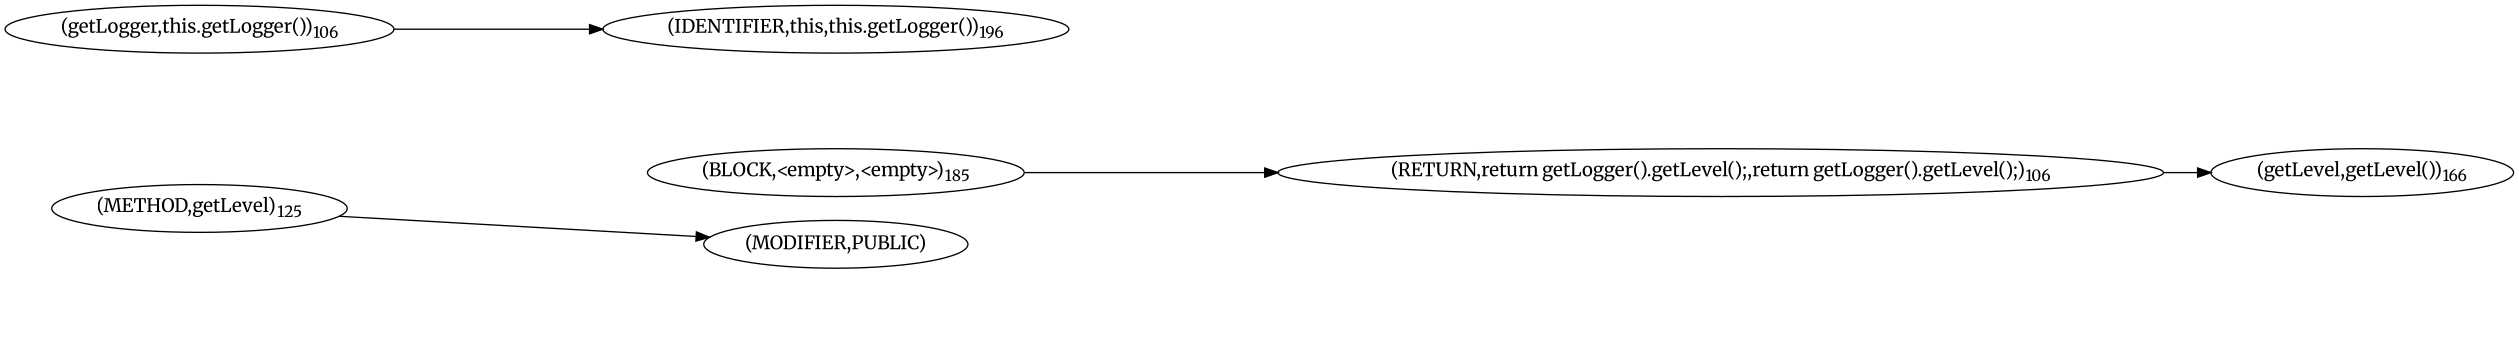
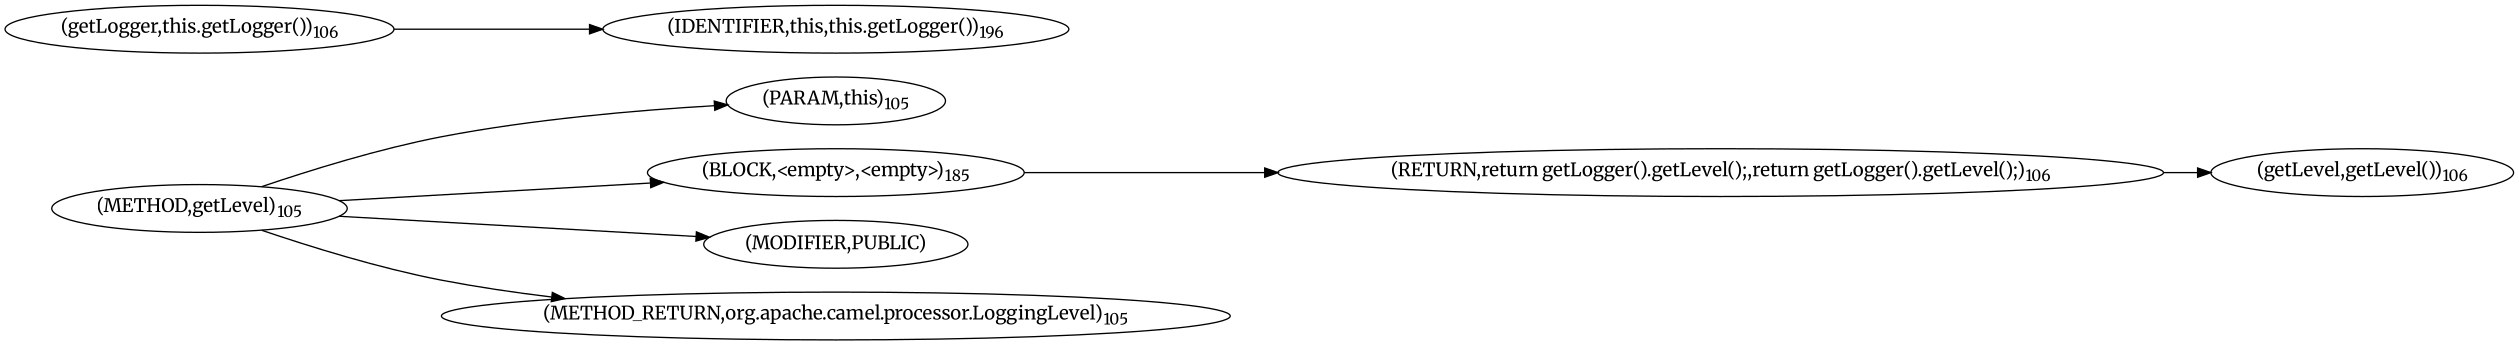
none -> (836, 101)
(2455, 171) -> (2455, 171)
none -> (494, 192)
(290, 206) -> (290, 206)
none -> (836, 316)
